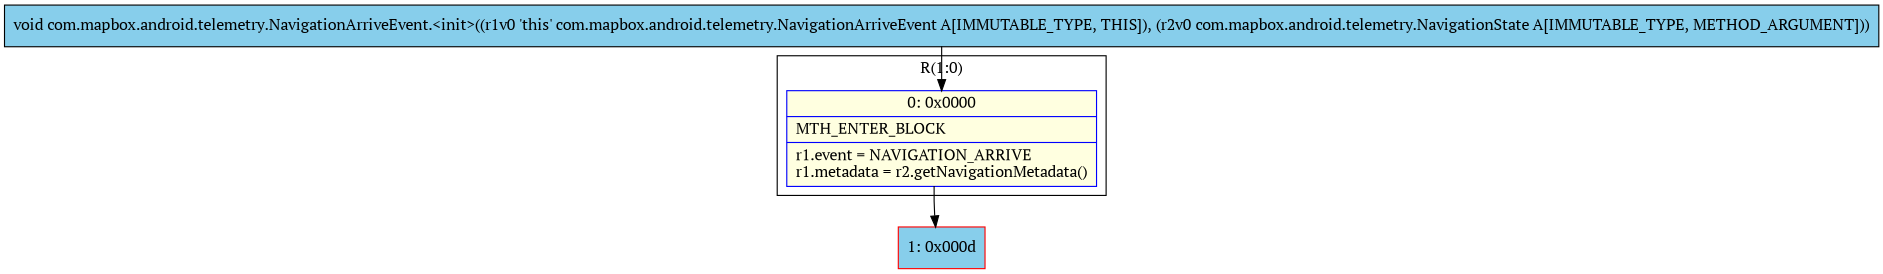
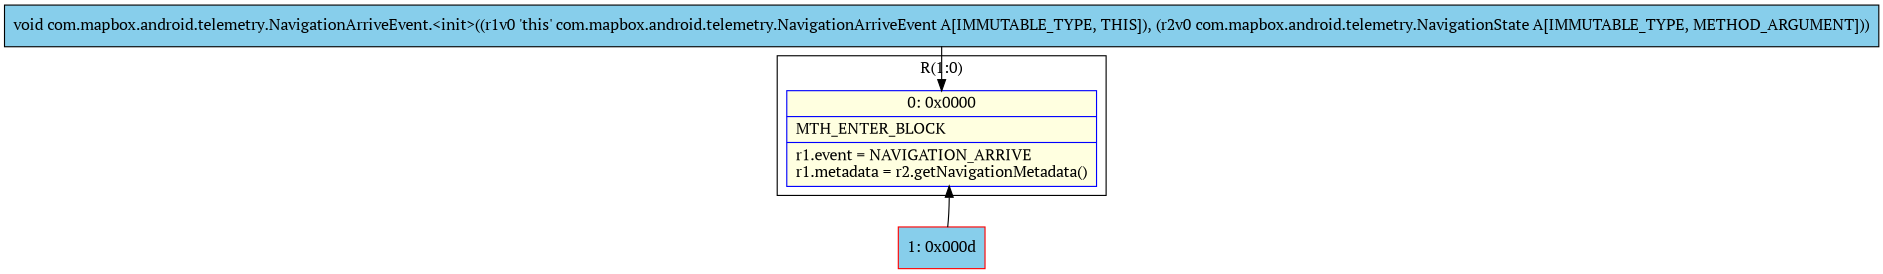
(934, 202) -> (949, 212)
